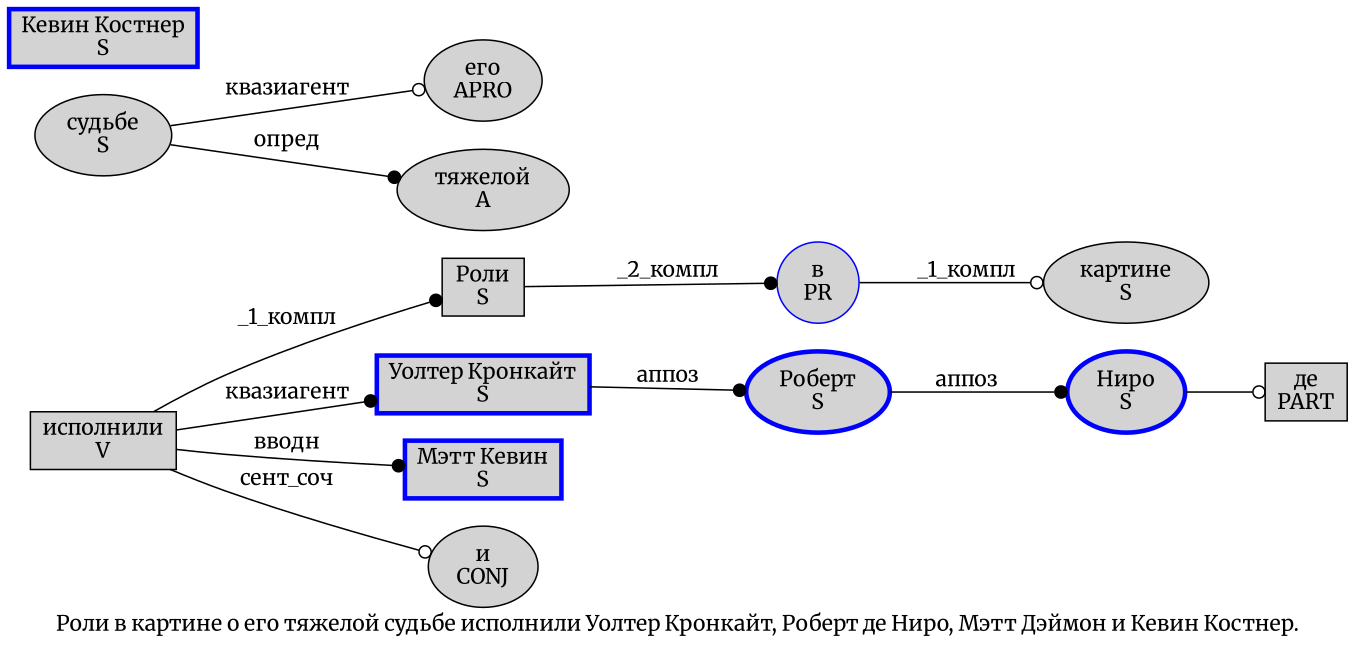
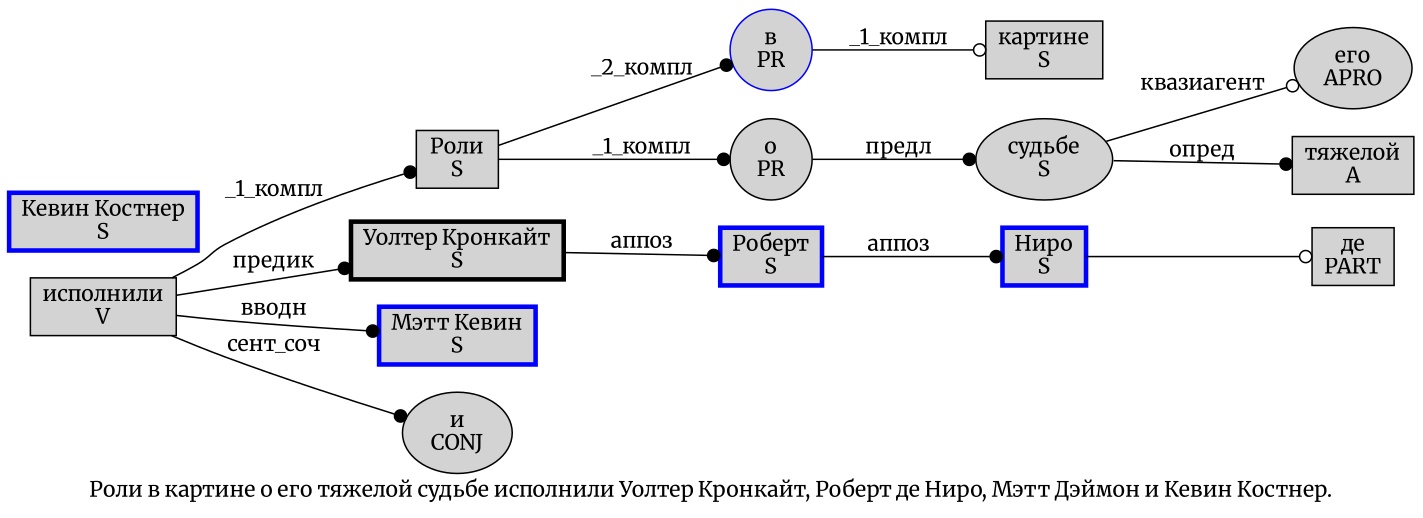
none -> (771, 159)
(483, 190) -> (1353, 165)
(1126, 283) -> (1044, 50)
(483, 384) -> (457, 251)
(818, 392) -> (771, 257)
(1126, 392) -> (1044, 257)
(287, 393) -> (274, 262)
(293, 514) -> (282, 377)
